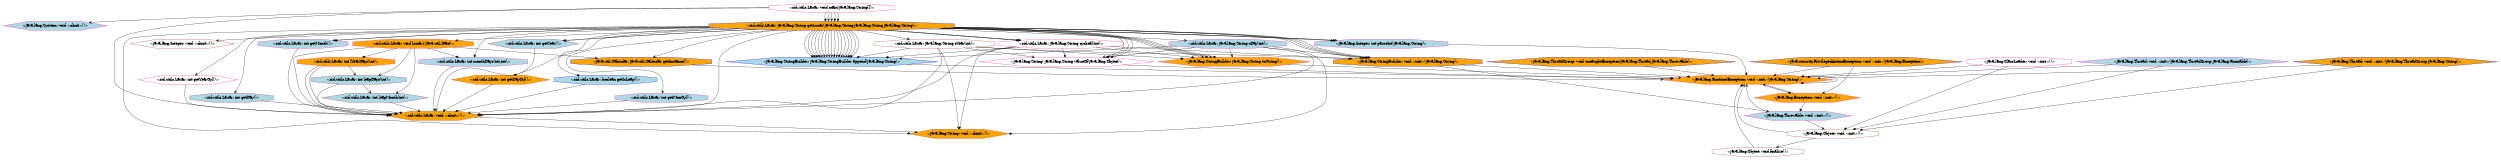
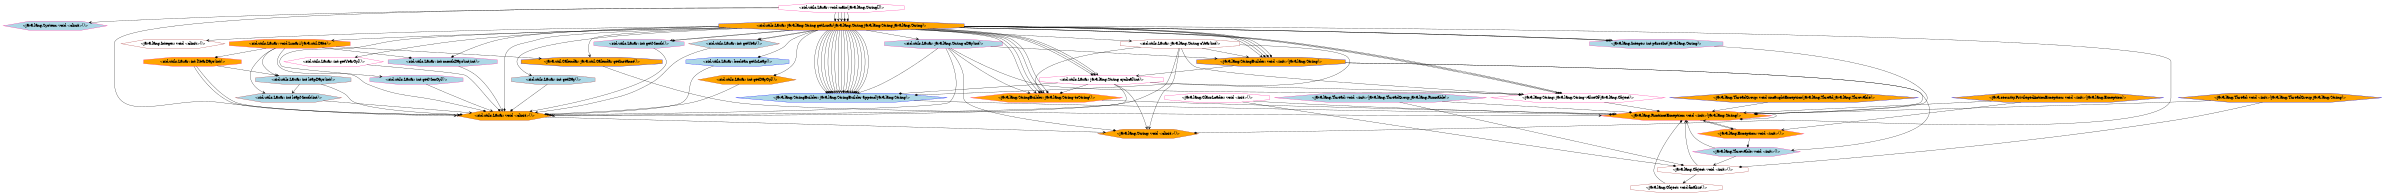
(1224, 52) -> (1186, 71)
